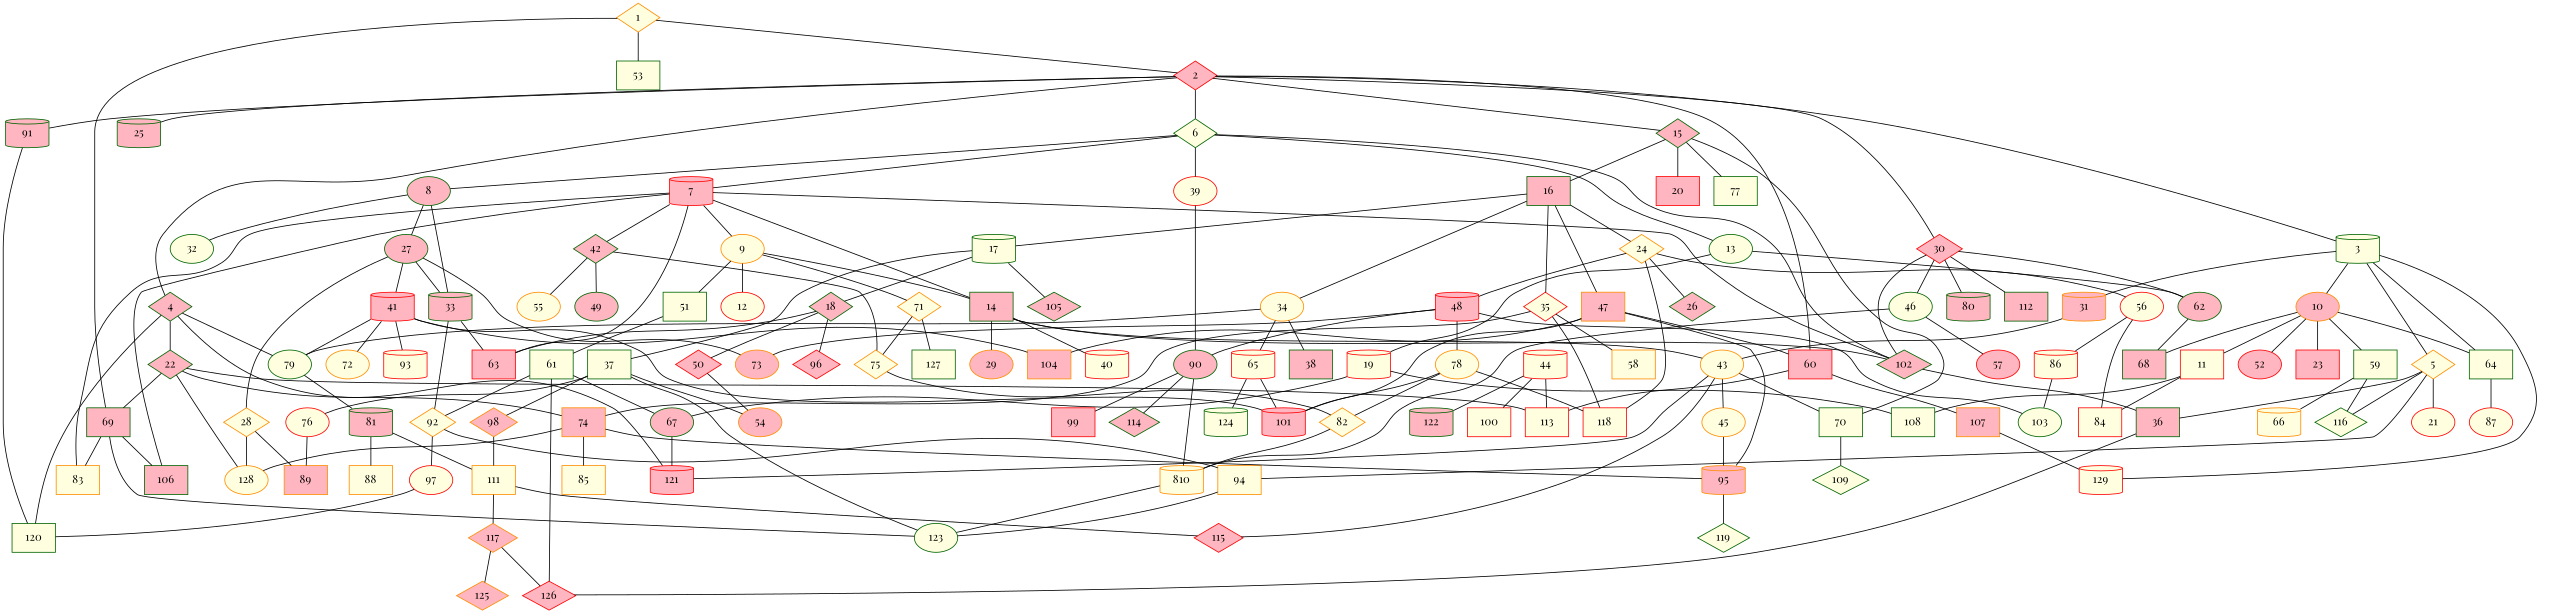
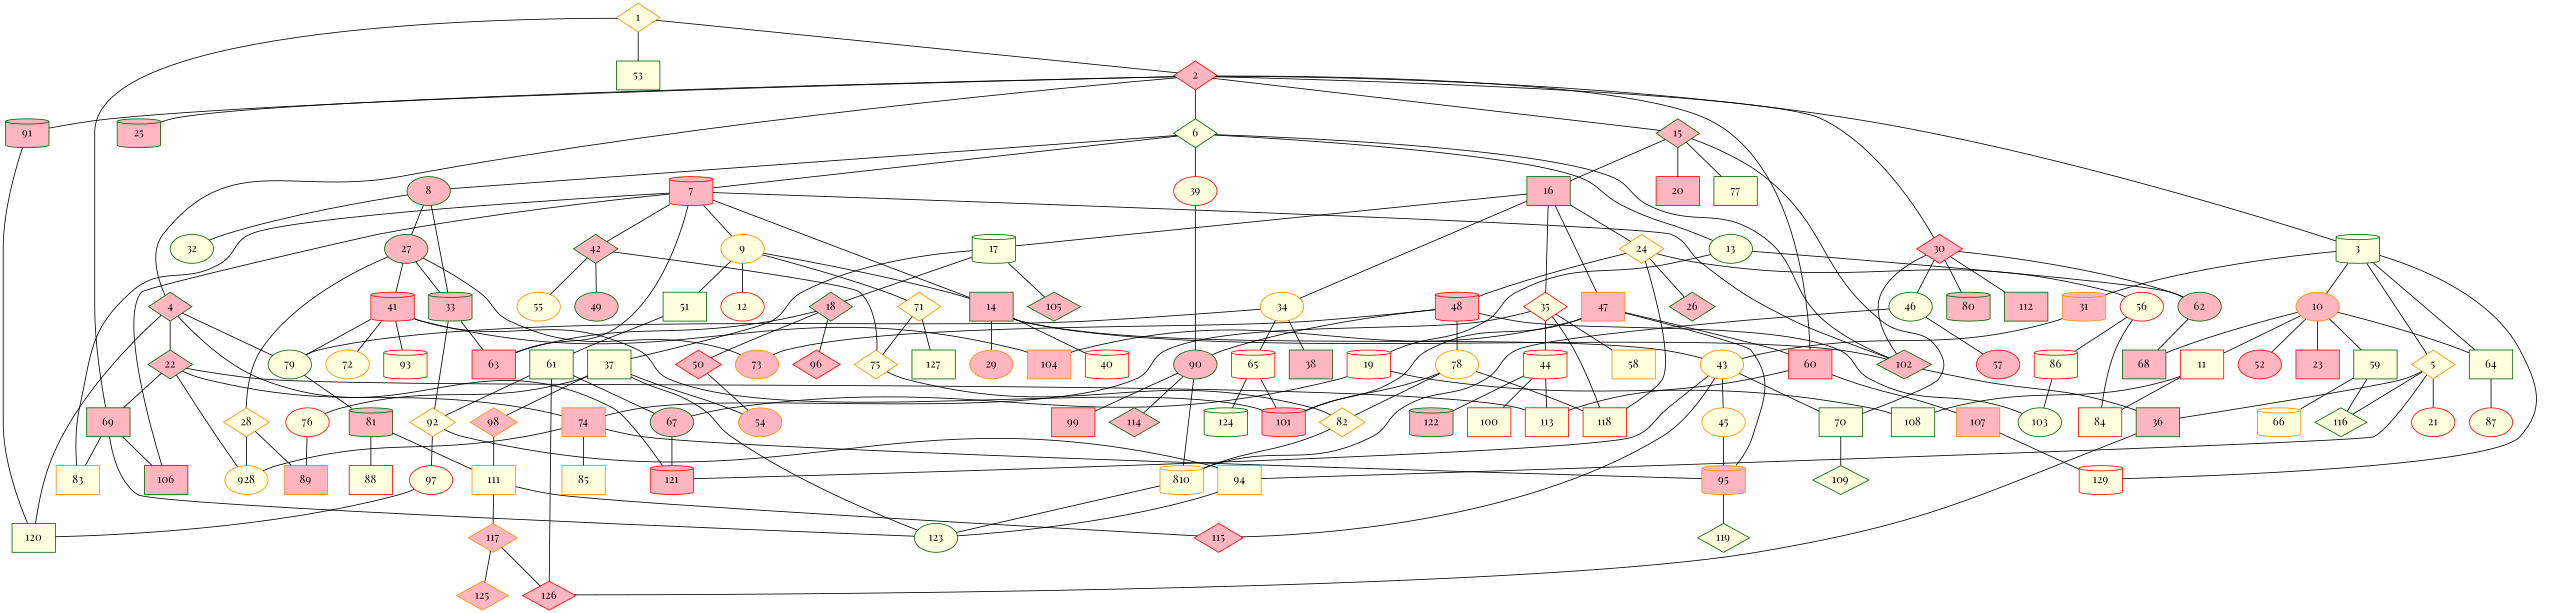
none -> (1545, 336)
(246, 480) -> (246, 480)
(371, 480) -> (371, 480)
